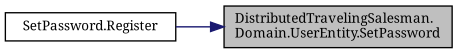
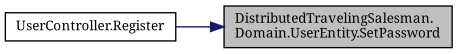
(91, 27) -> (91, 27)
